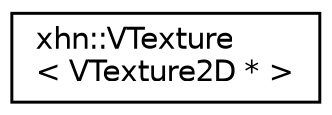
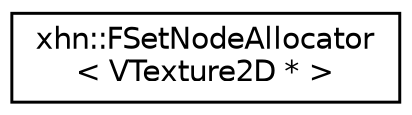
(166, 58) -> (206, 58)
